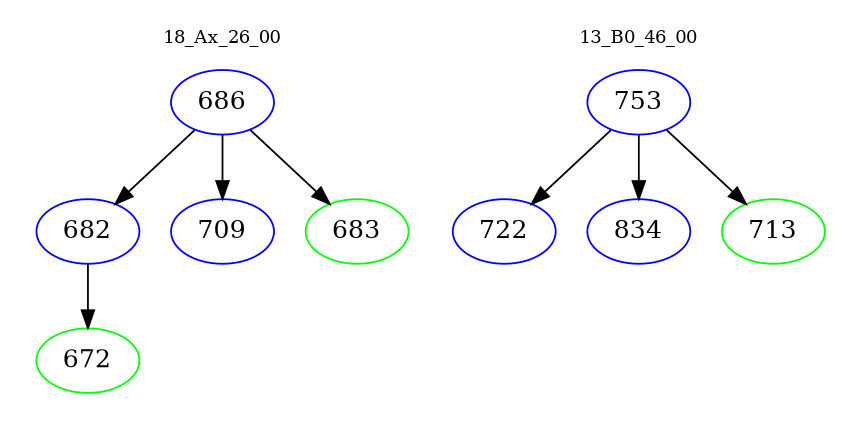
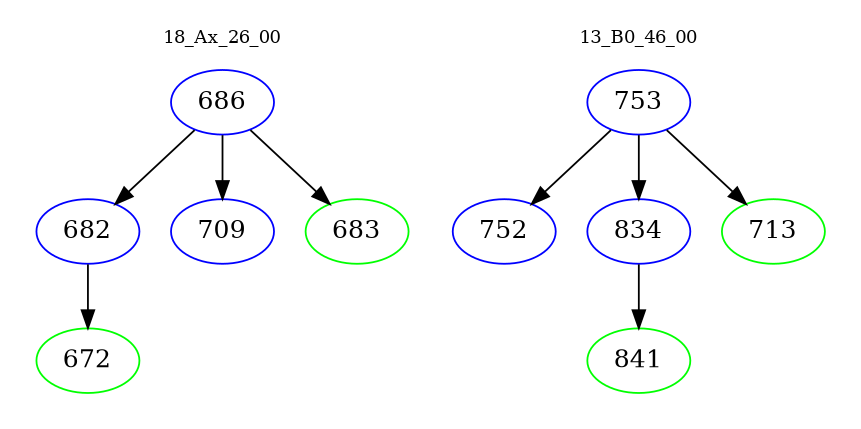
(504, 231) -> (504, 231)
none -> (639, 361)
